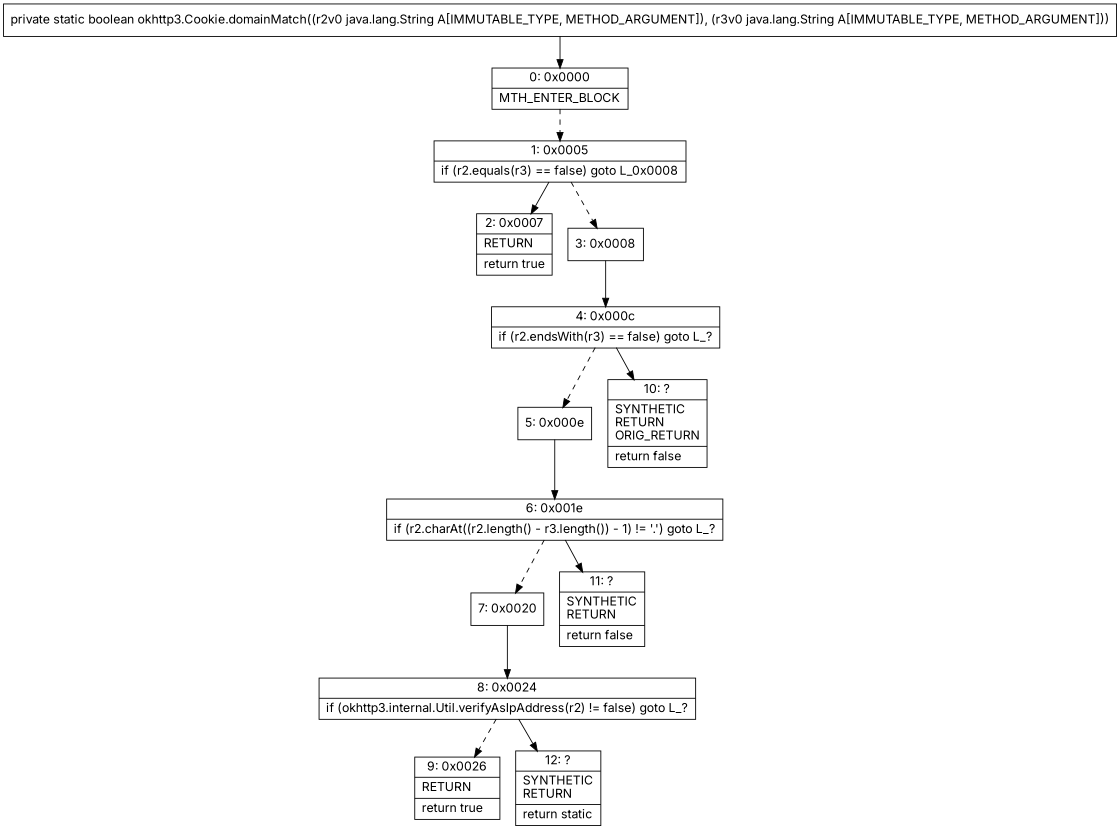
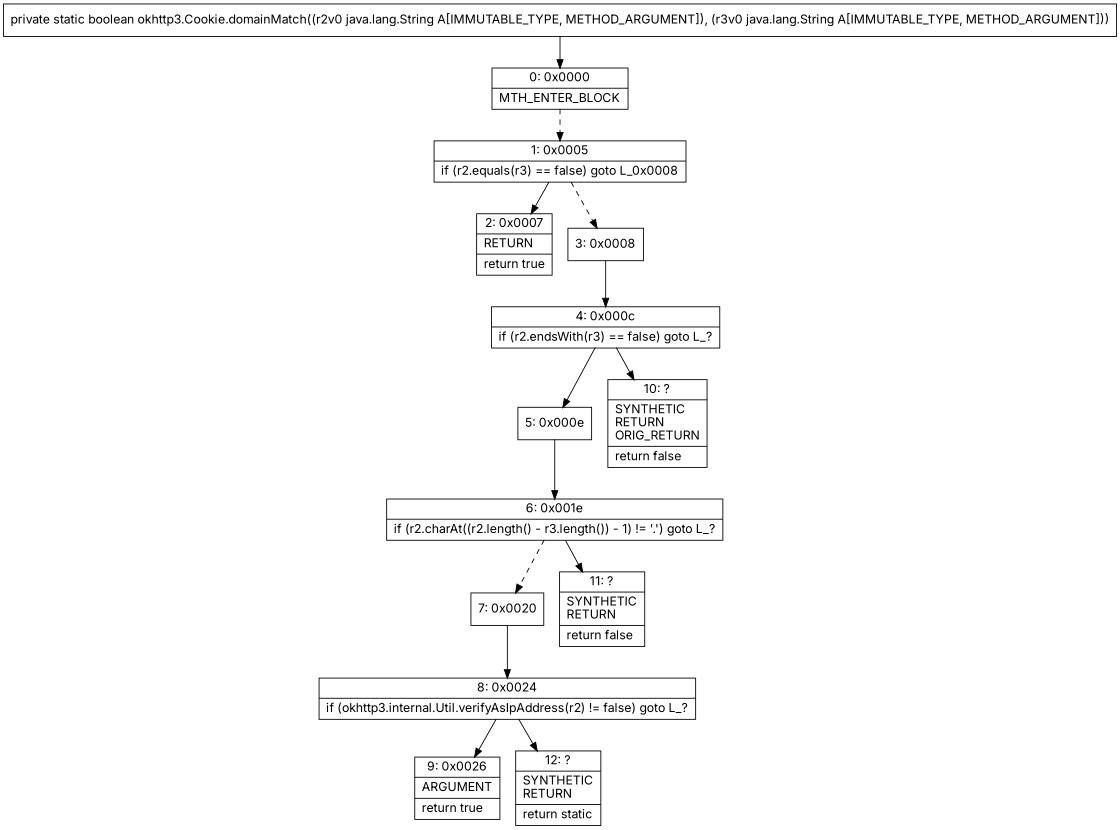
(581, 374) -> (581, 374)
(488, 734) -> (488, 734)
(447, 787) -> (457, 787)
